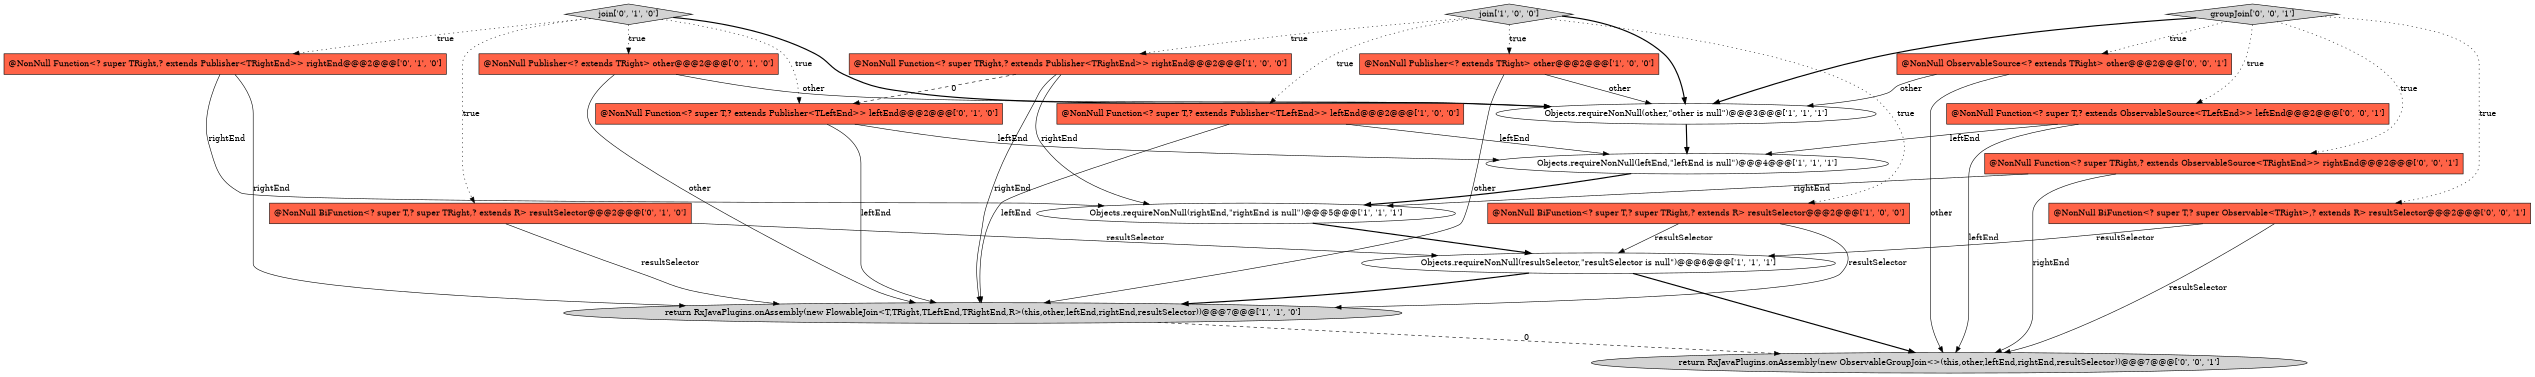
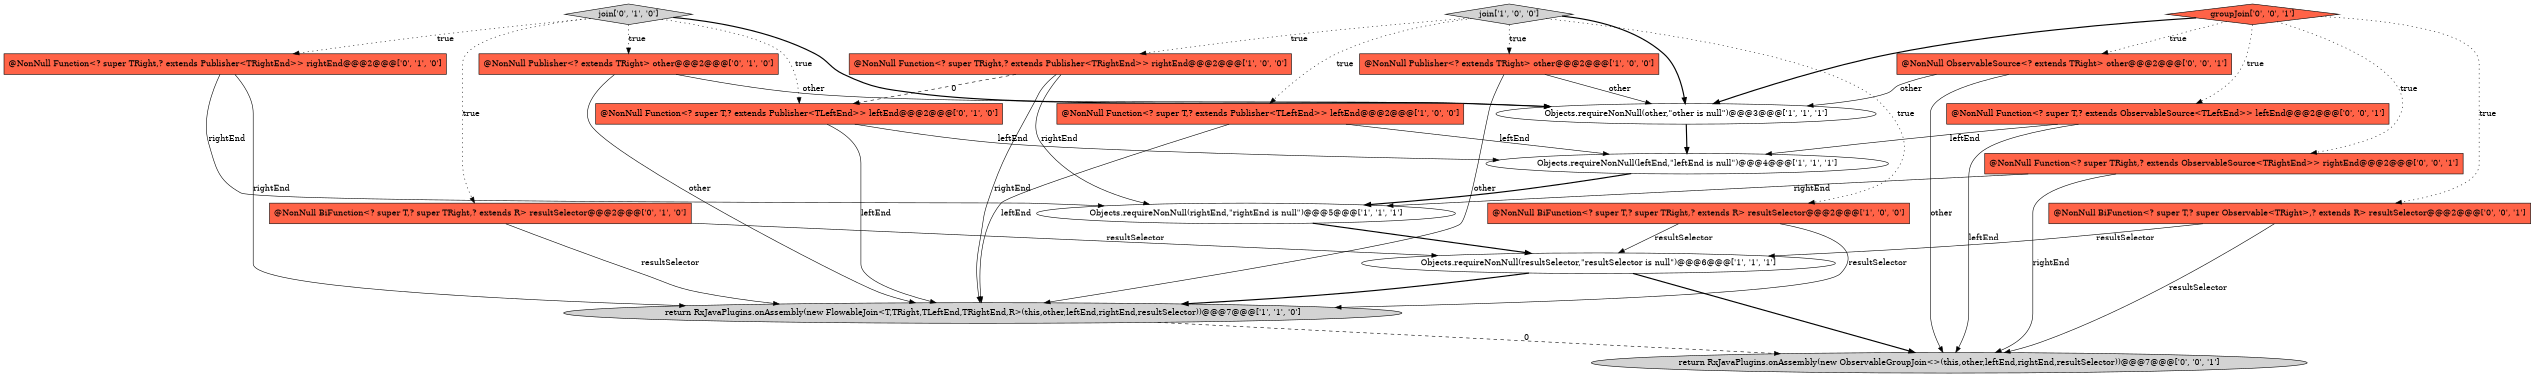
(2253, 14) -> (2253, 14)
